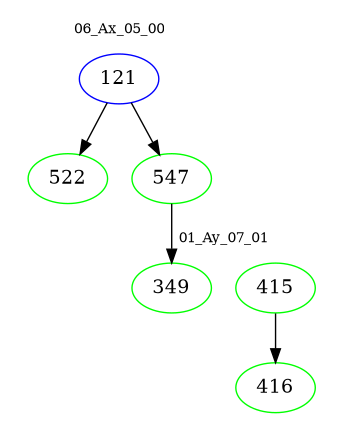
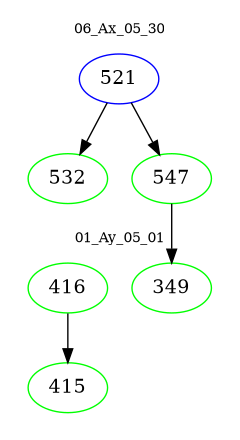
(120, 30) -> (120, 30)
(119, 79) -> (119, 79)
(68, 179) -> (68, 179)
(224, 239) -> (120, 239)
(276, 331) -> (68, 331)
